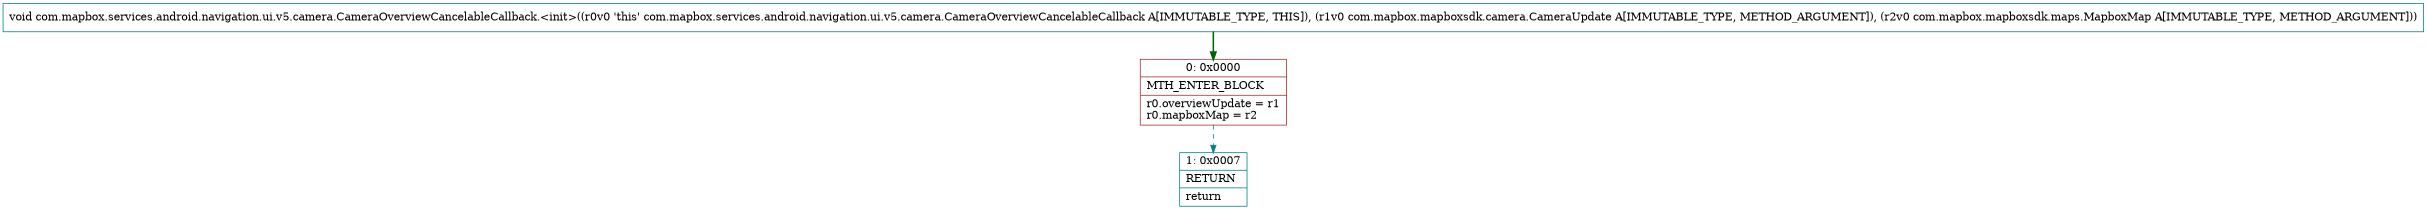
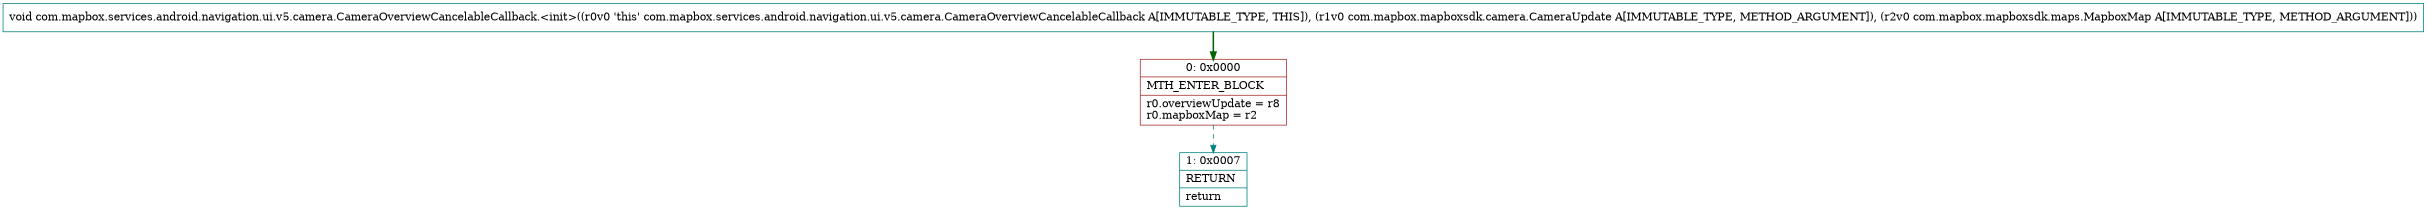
(1213, 104) -> (1213, 104)
